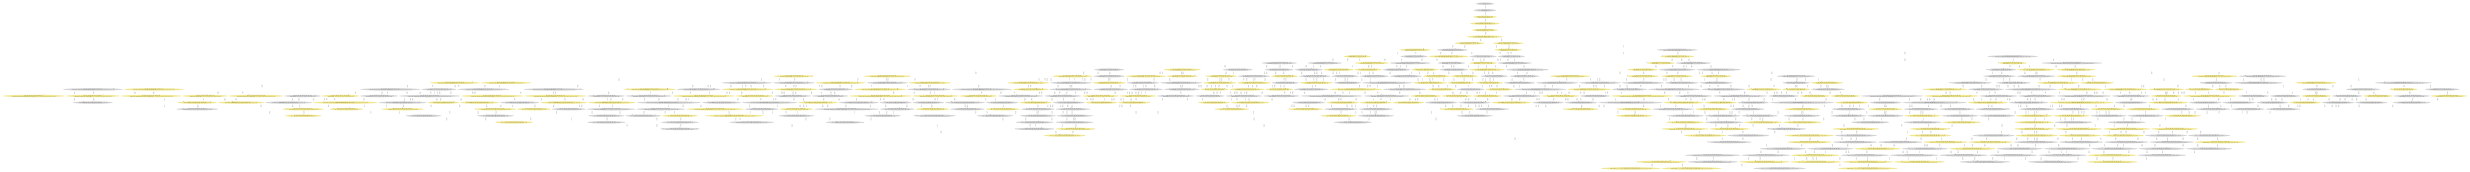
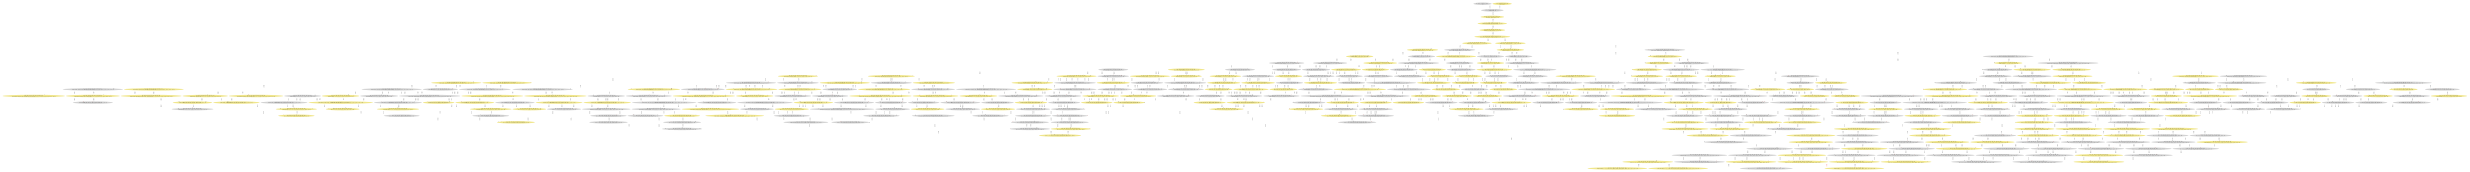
none -> (1502, 4)
